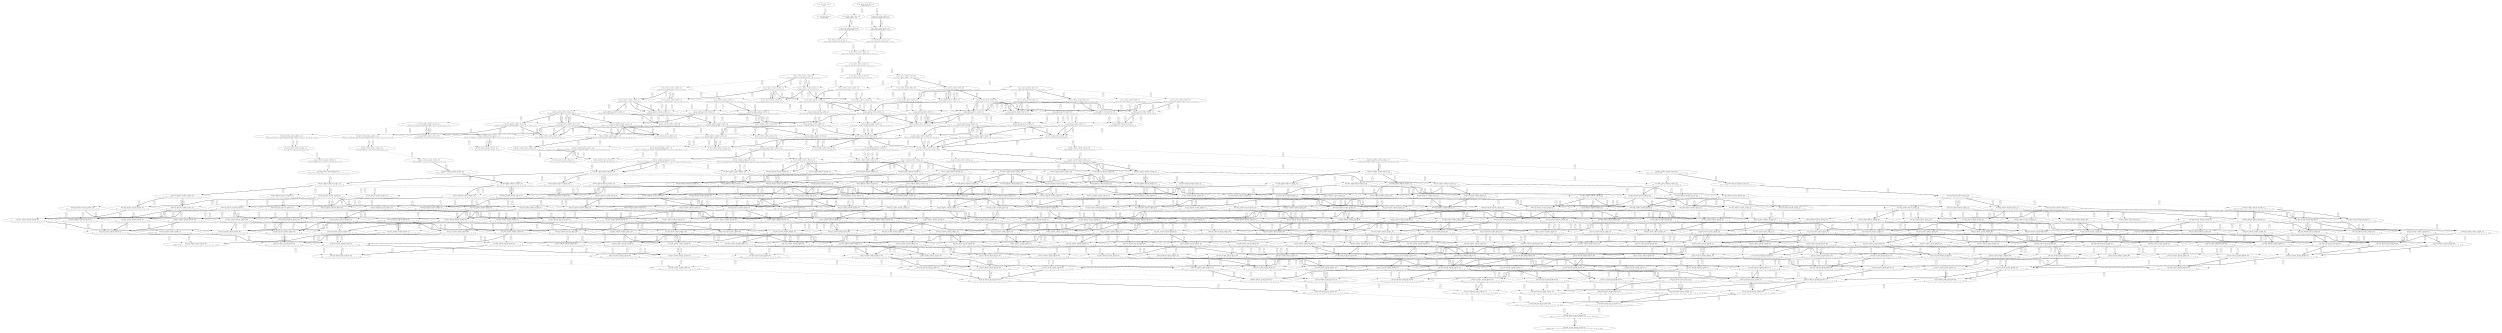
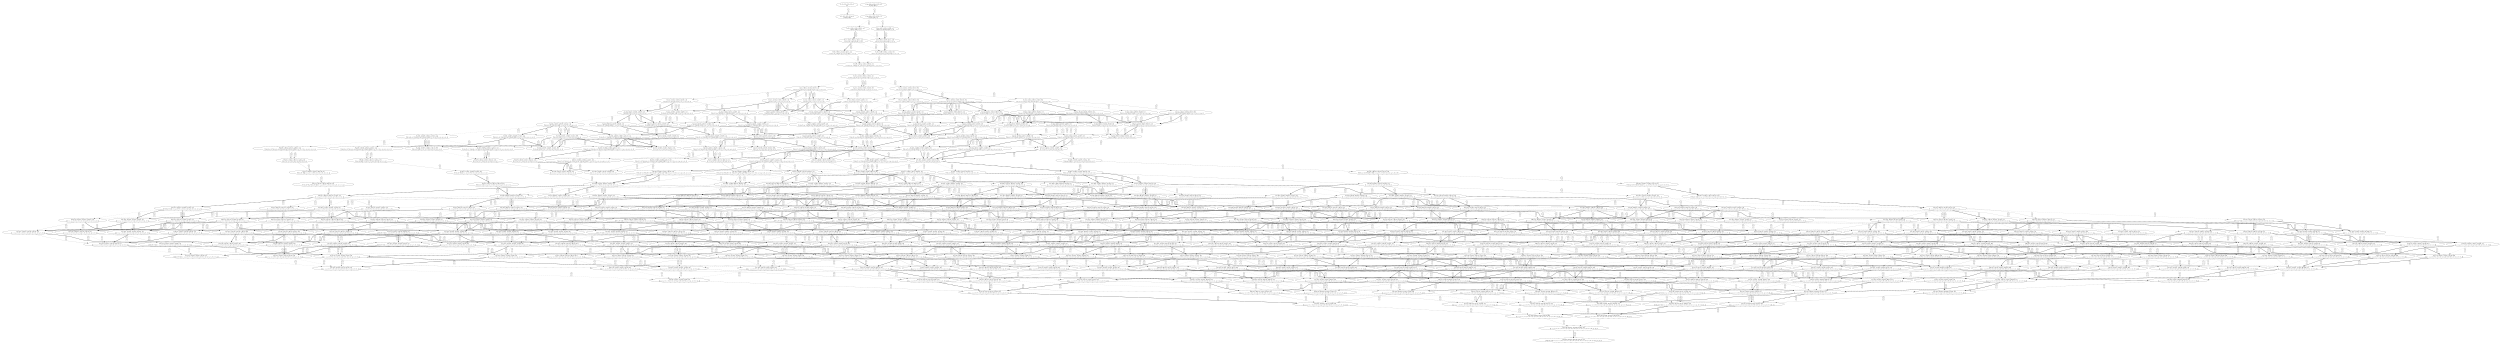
none -> (873, 5)
